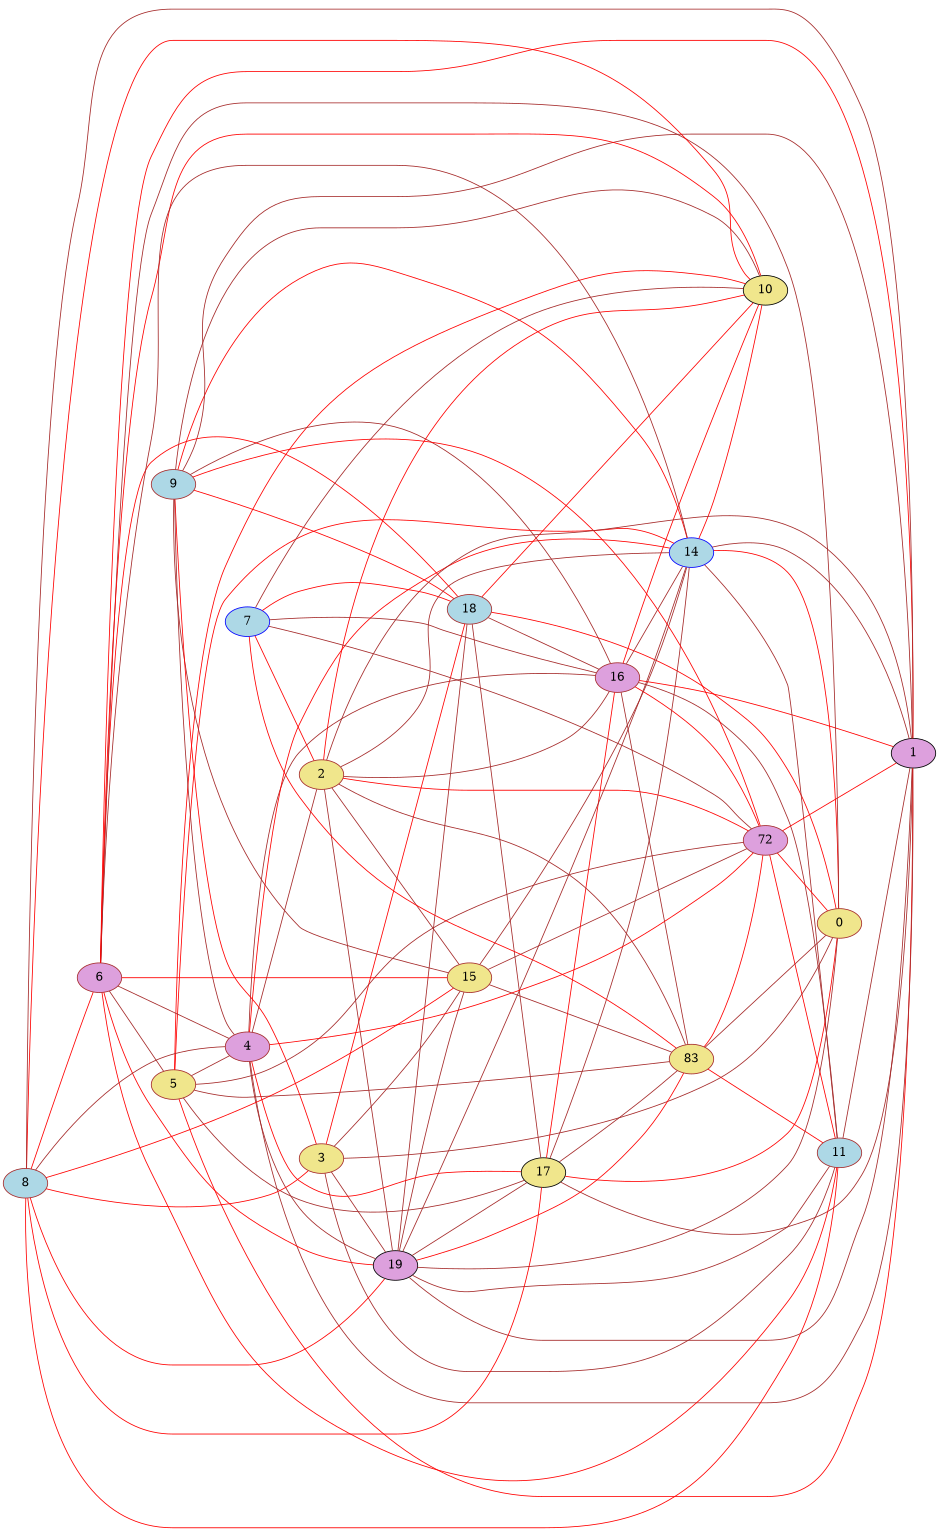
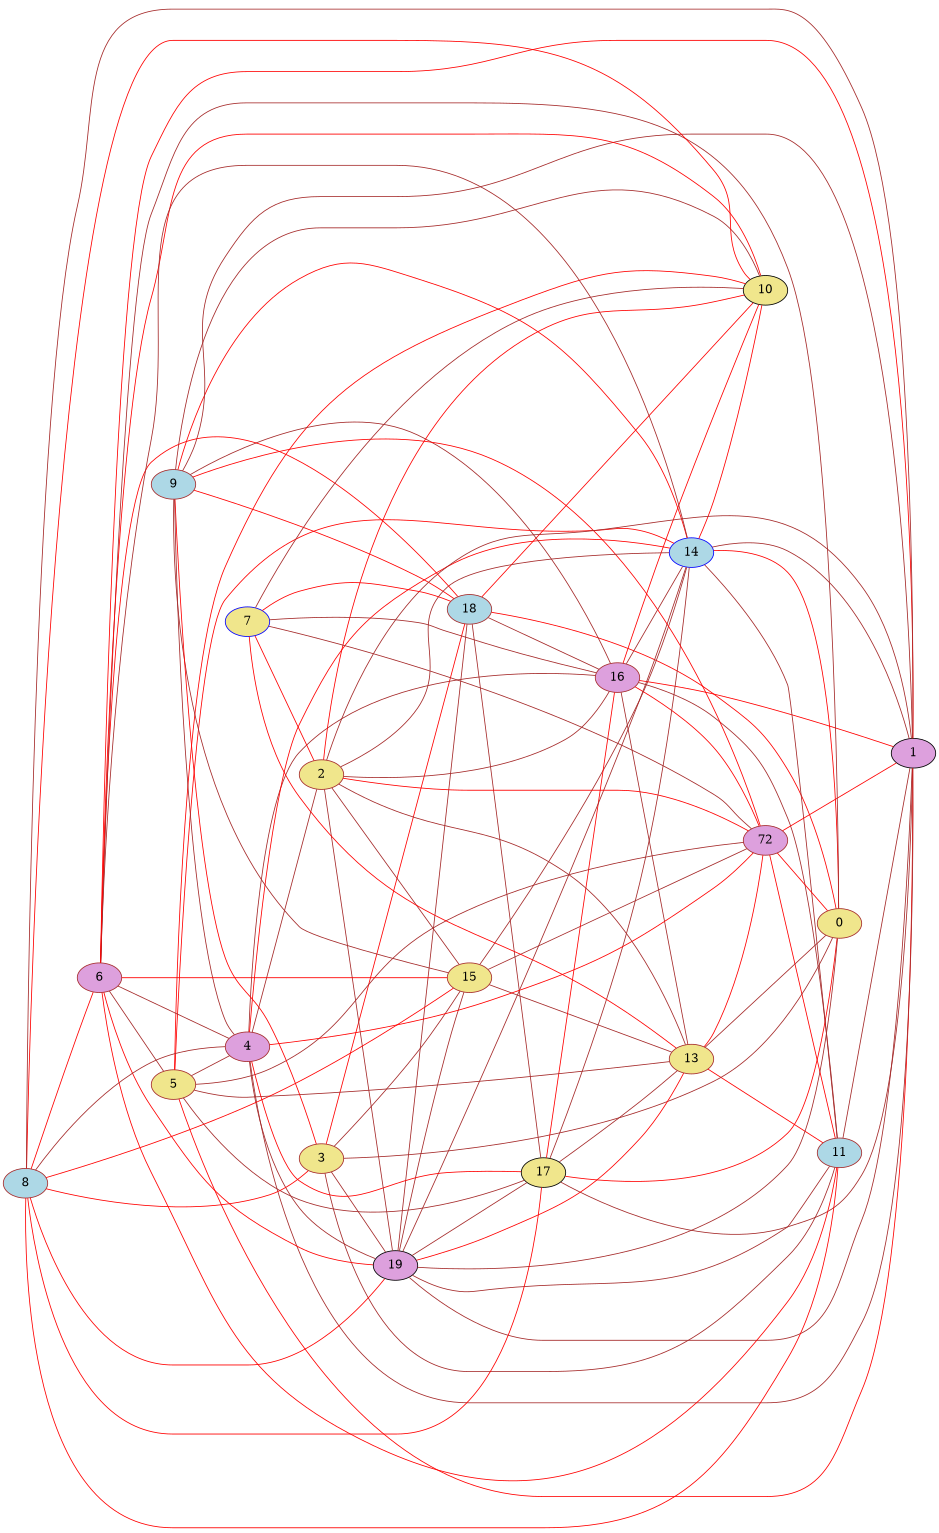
(247, 622) -> (247, 622)
(691, 1059) -> (691, 1059)
